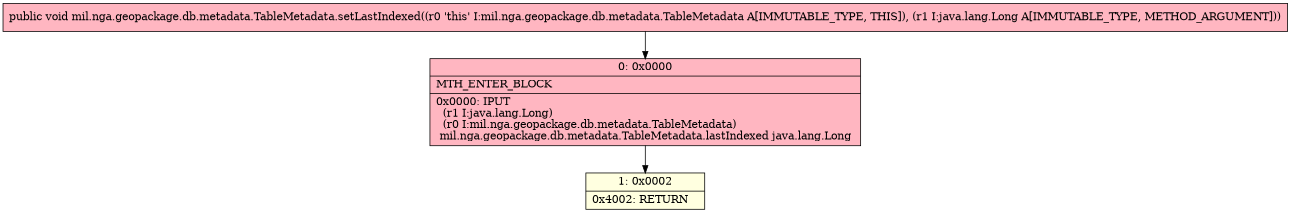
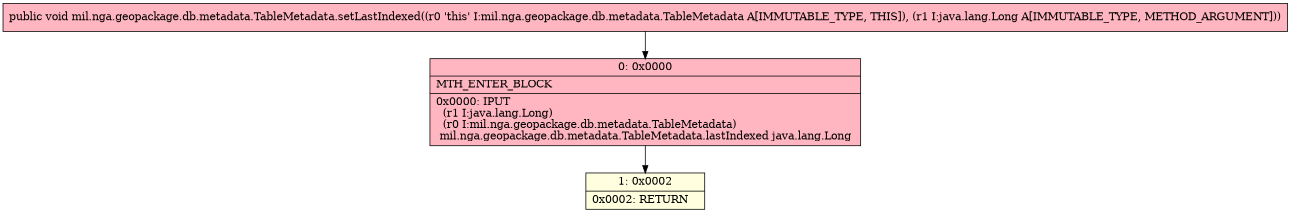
(645, 200) -> (645, 200)
